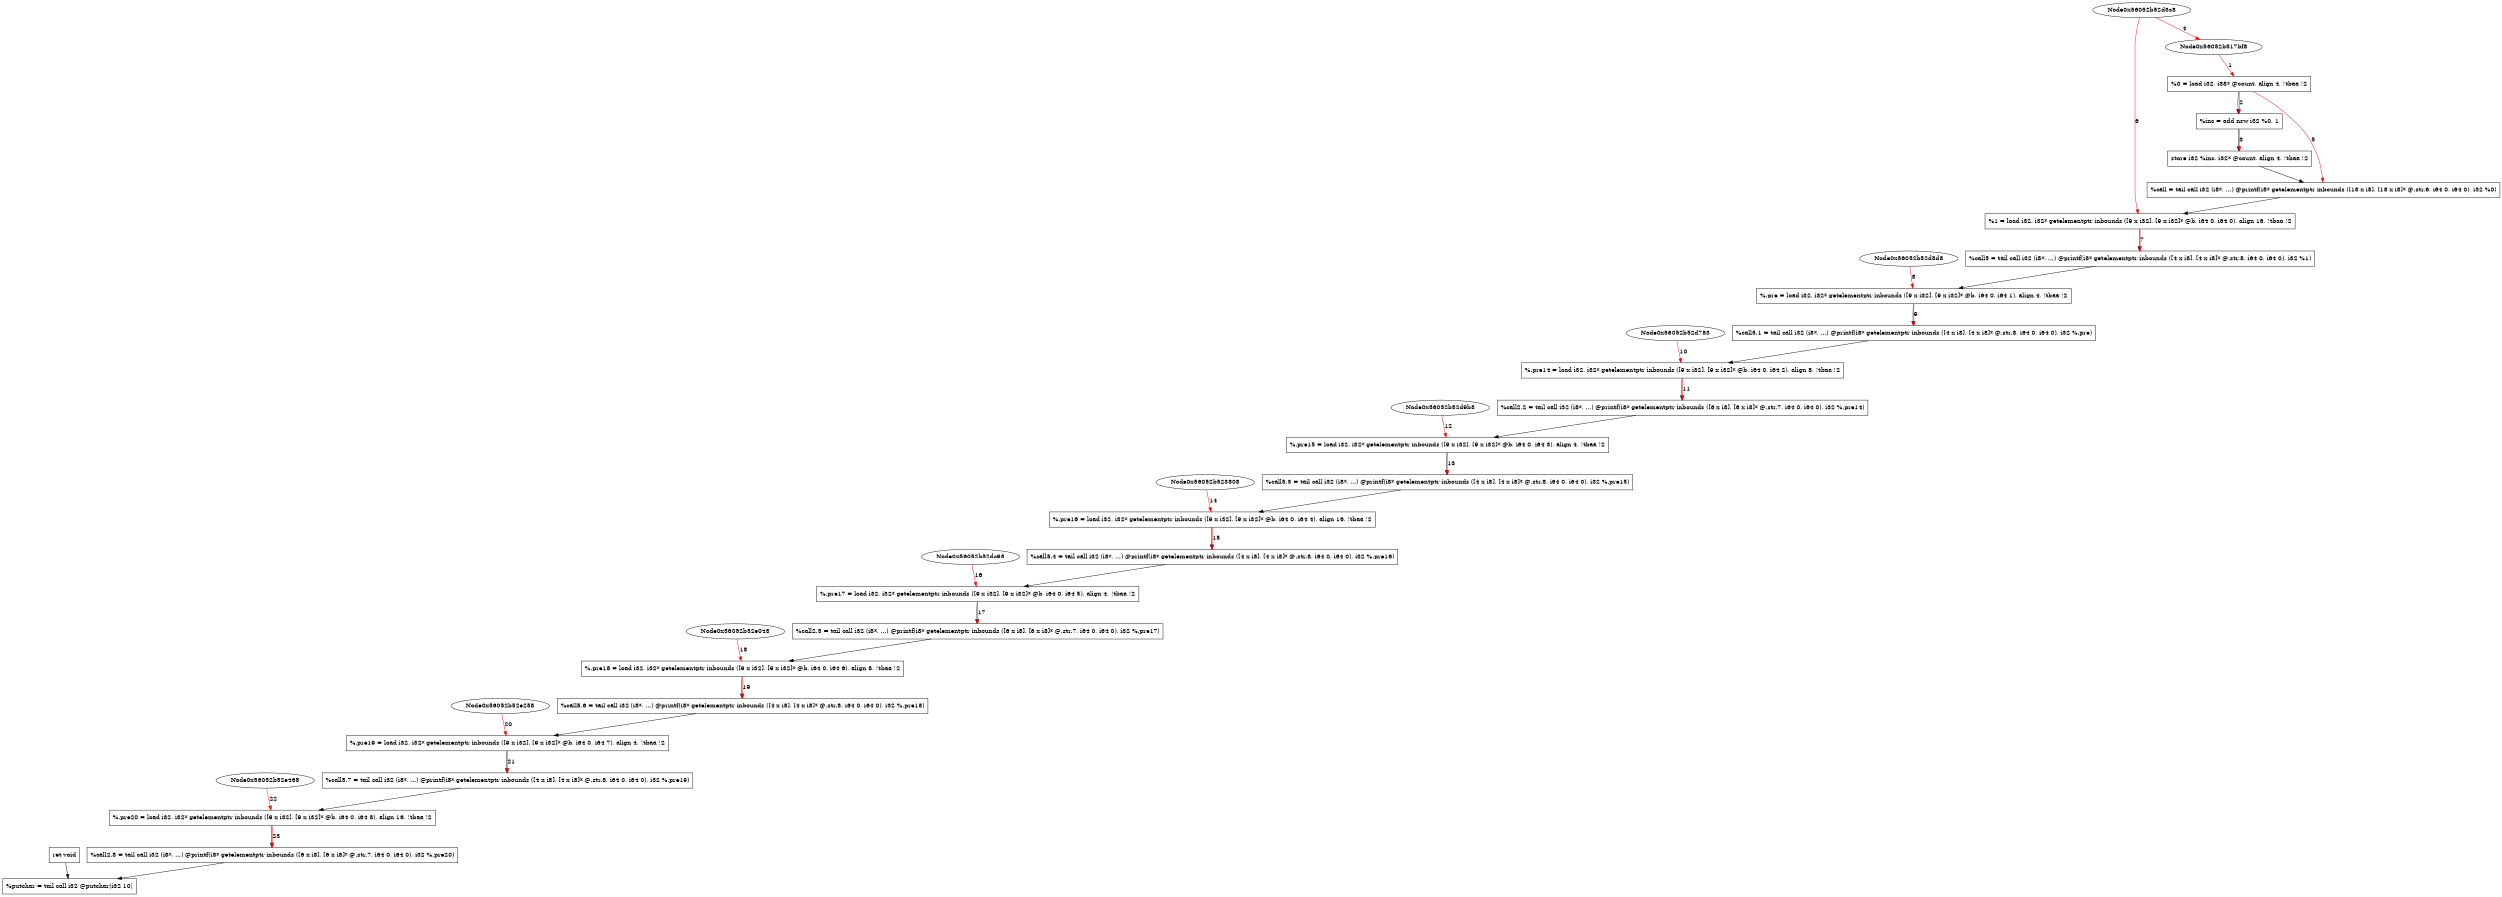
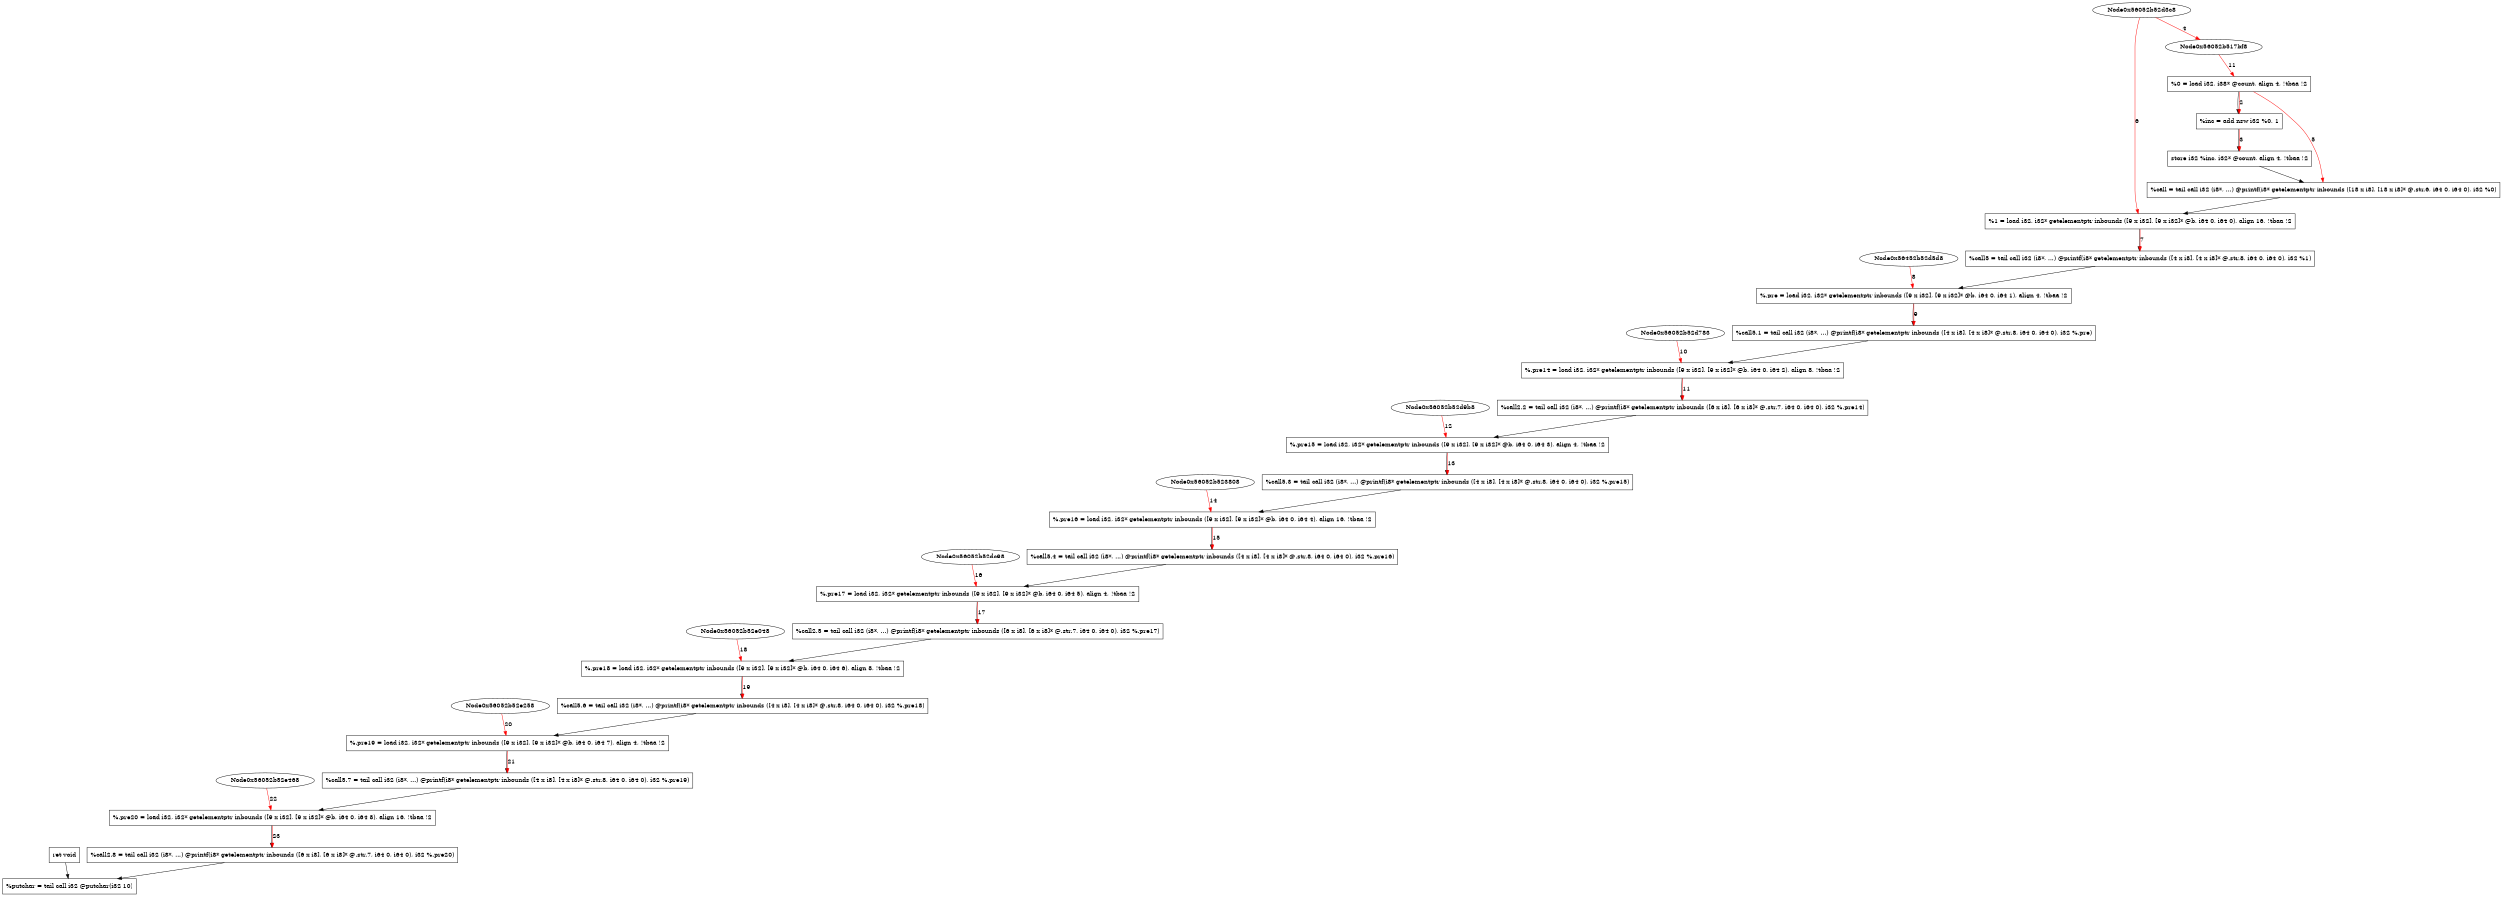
(2230, 65) -> (2232, 65)
(1909, 259) -> (1909, 259)
